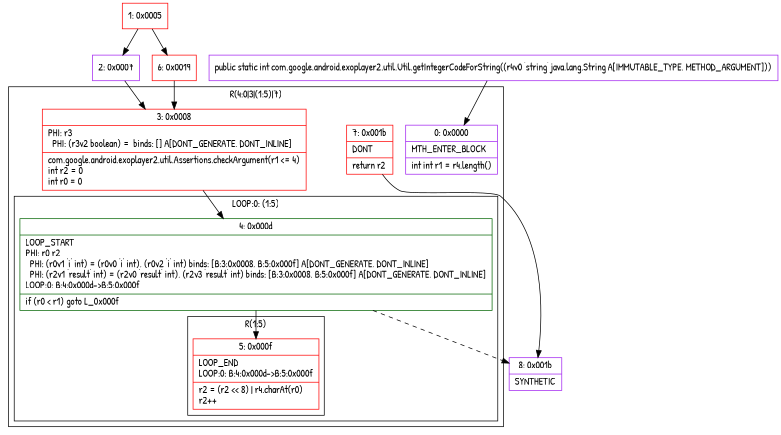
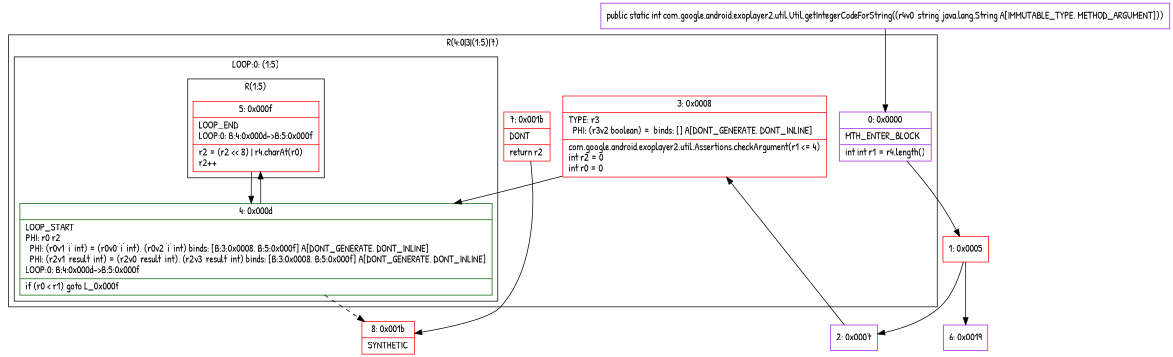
(174, 68) -> (966, 338)
(174, 91) -> none
(61, 133) -> (585, 120)
none -> (251, 184)
none -> (932, 192)
(535, 374) -> (388, 338)
